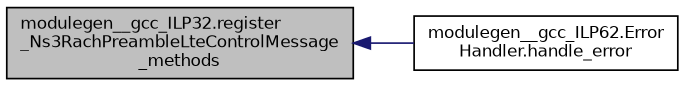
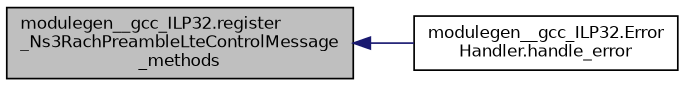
(546, 43) -> (546, 43)
